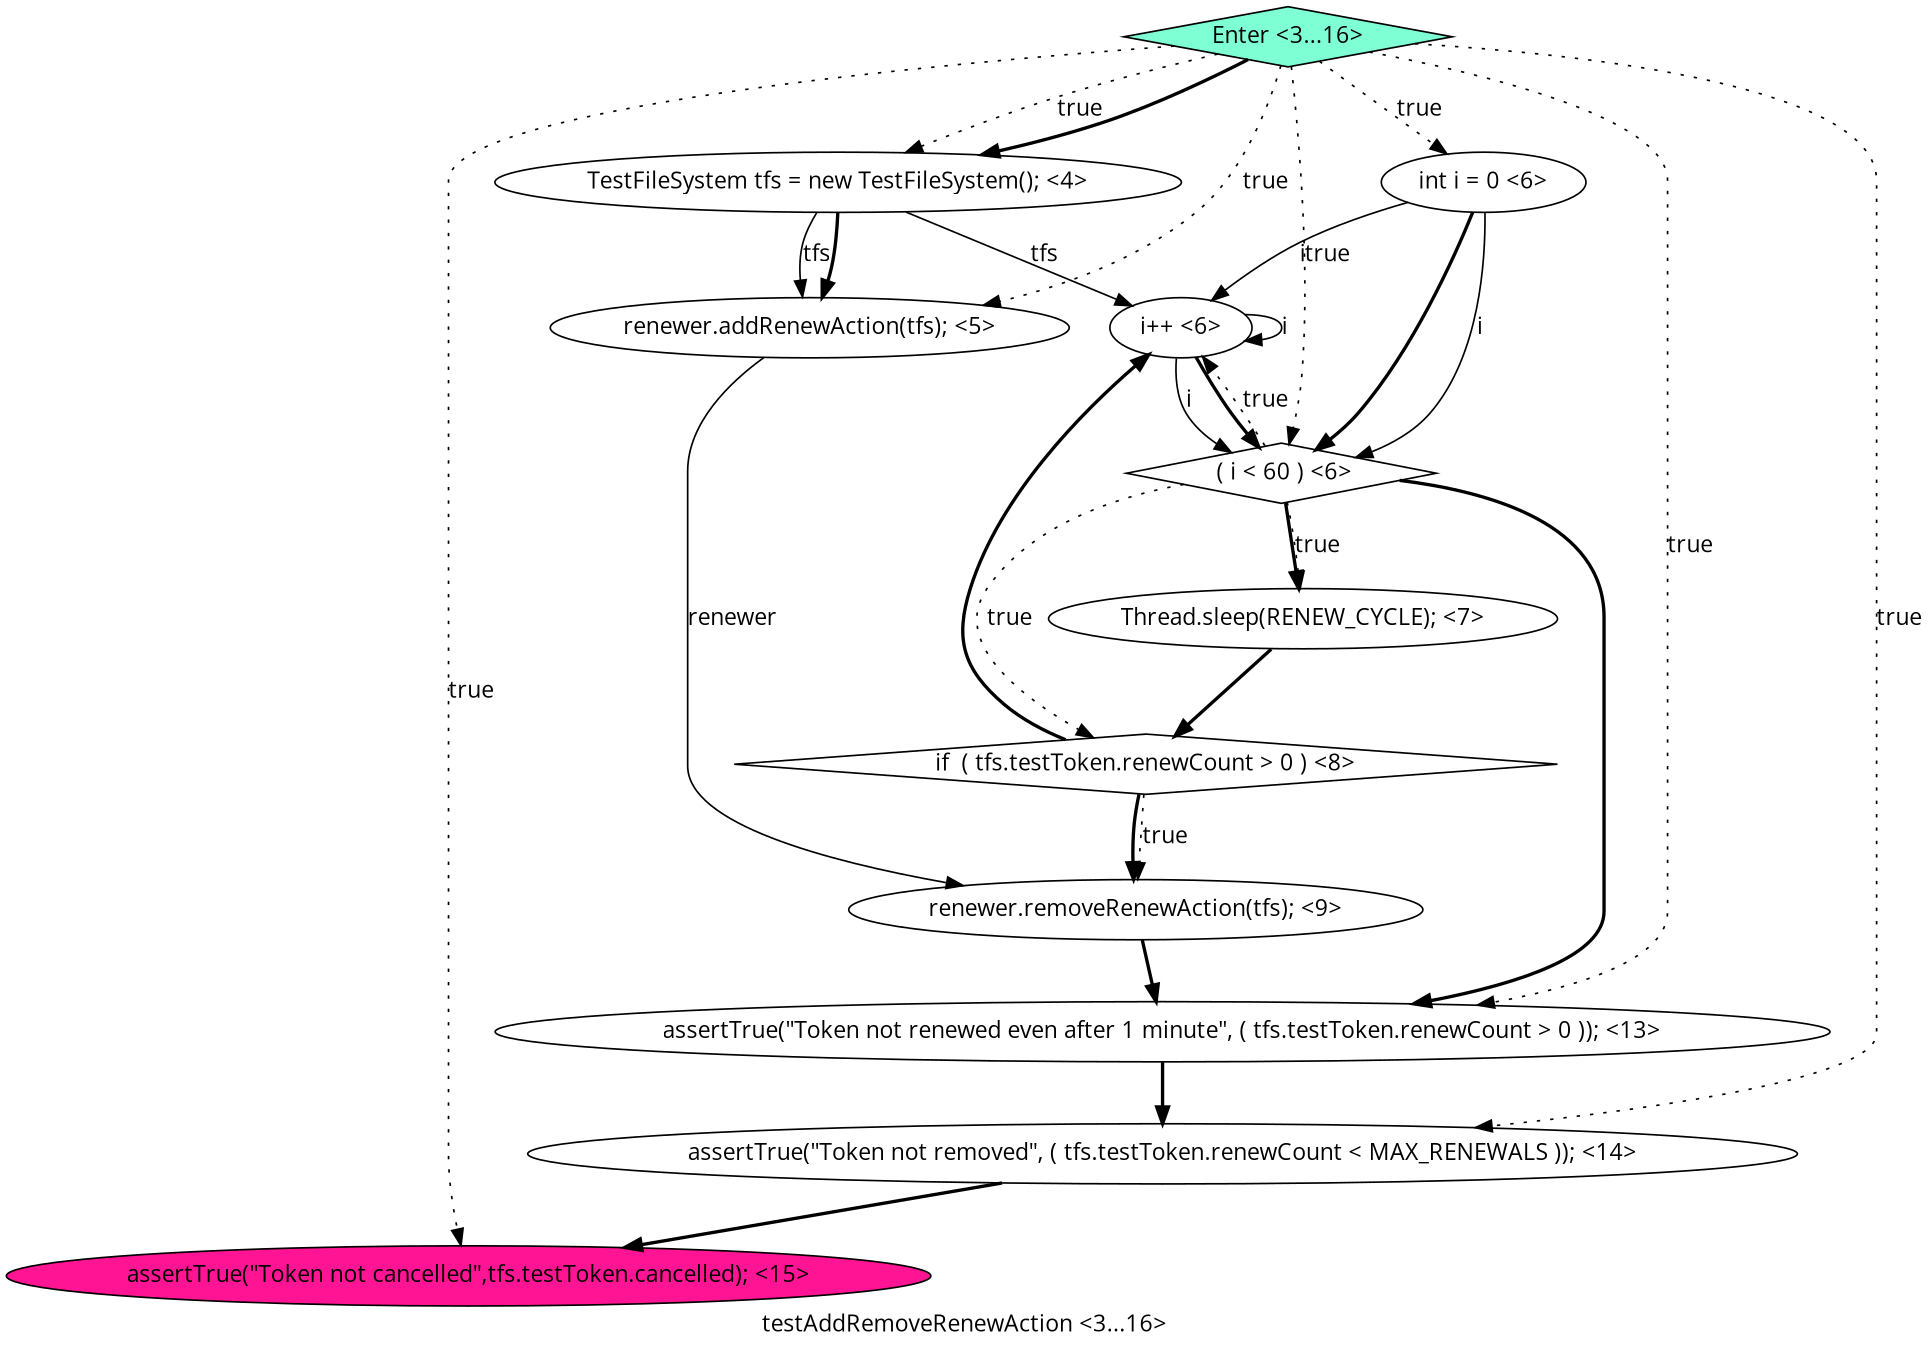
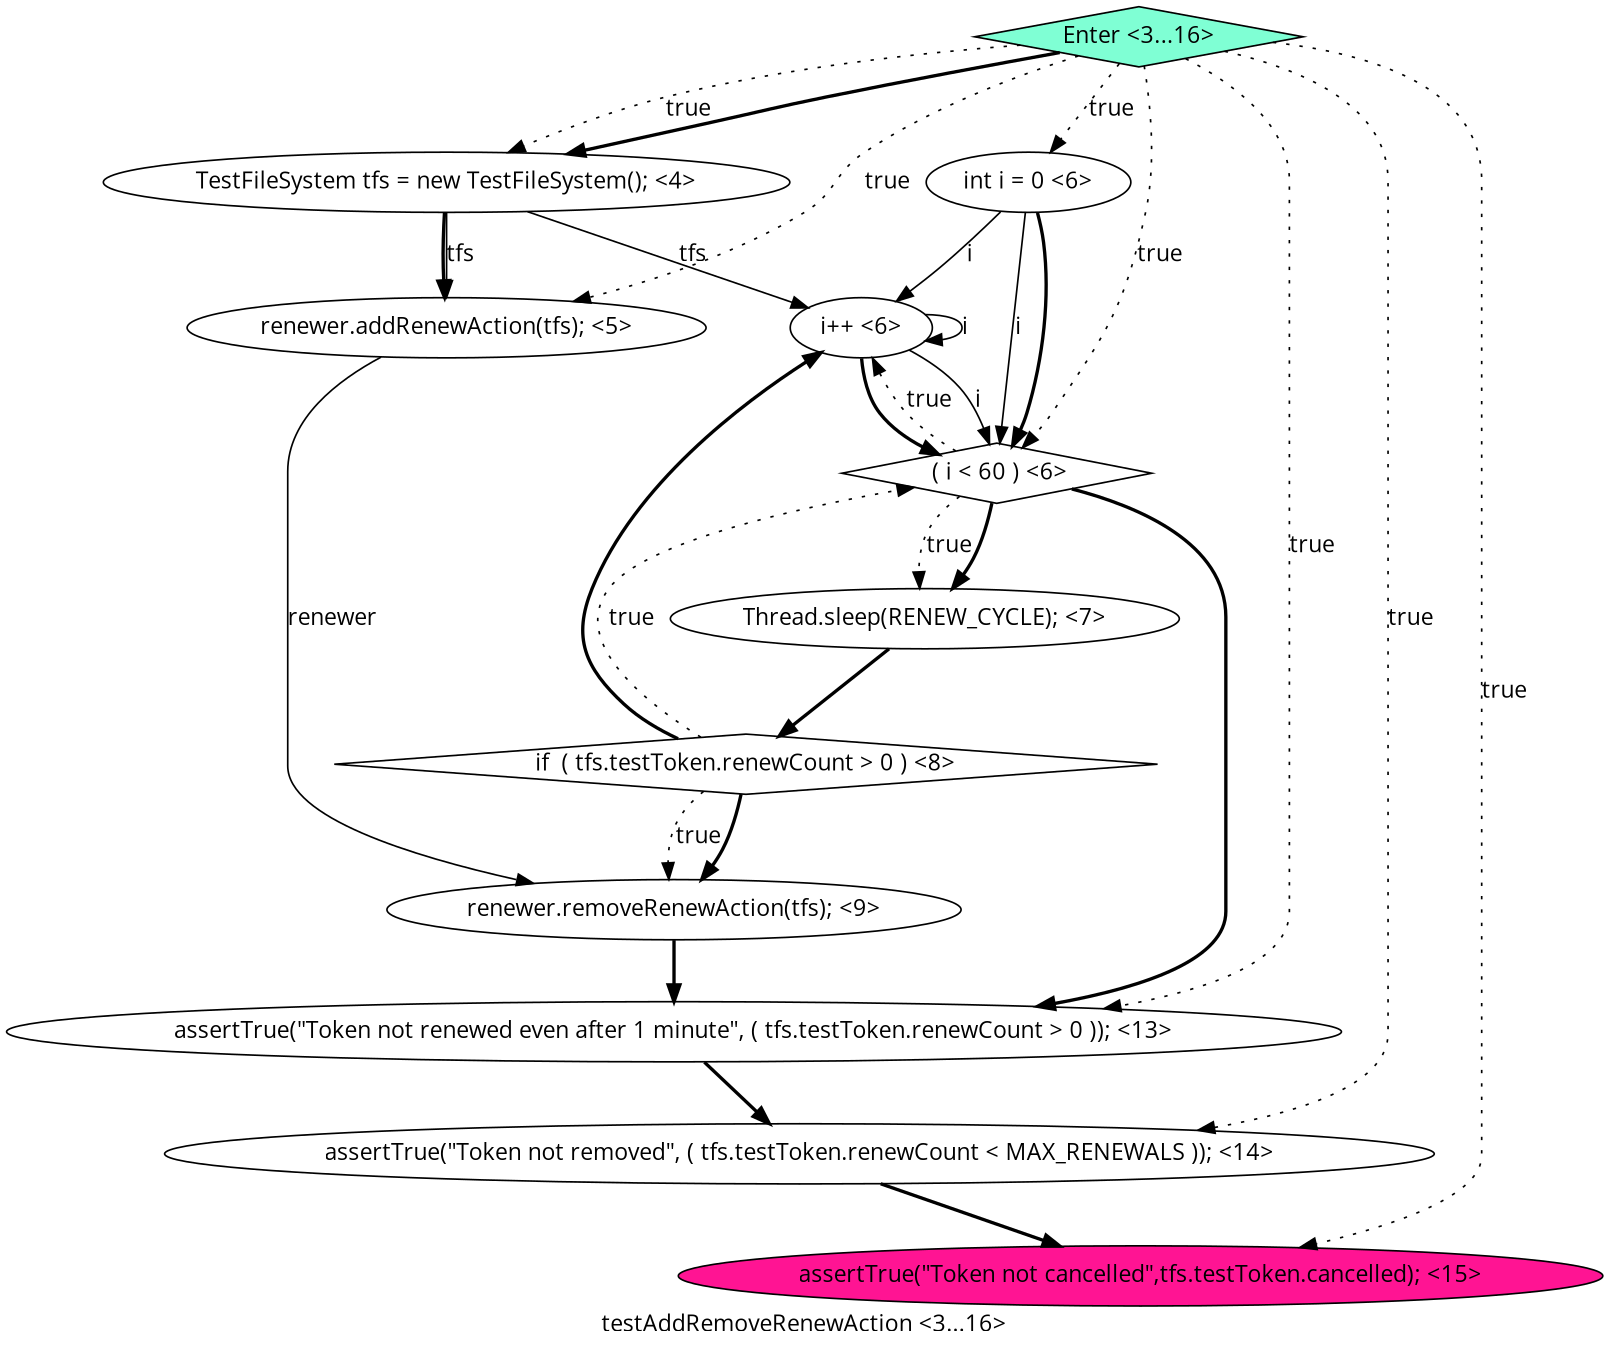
(1000, 573) -> (655, 556)
